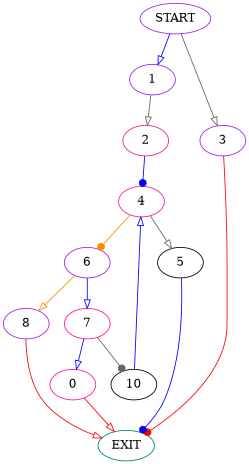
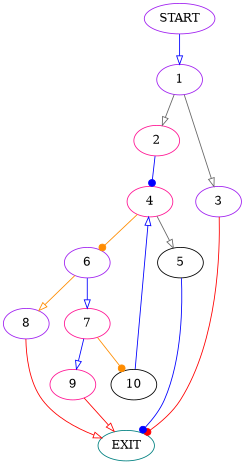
(198, 76) -> (198, 136)
(108, 351) -> (108, 351)
(73, 385) -> (73, 385)
